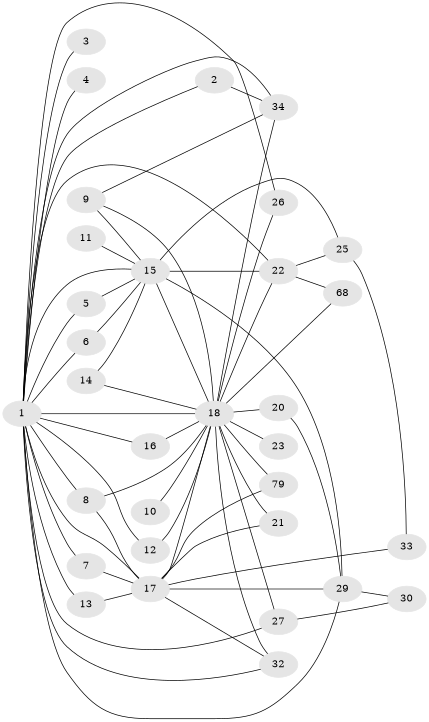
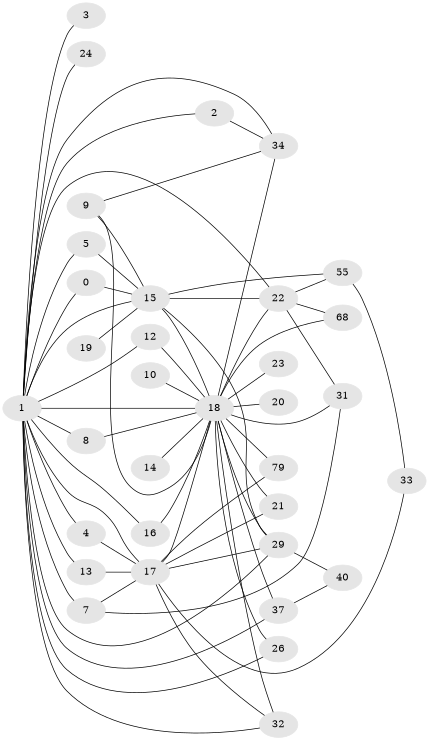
none -> (86, 54)
(86, 238) -> (86, 348)
(343, 250) -> (343, 273)
(125, 329) -> none
(86, 342) -> (86, 283)
none -> (343, 396)
(324, 494) -> (244, 498)
(117, 545) -> (118, 553)
(407, 599) -> (343, 578)
(279, 622) -> (279, 611)
